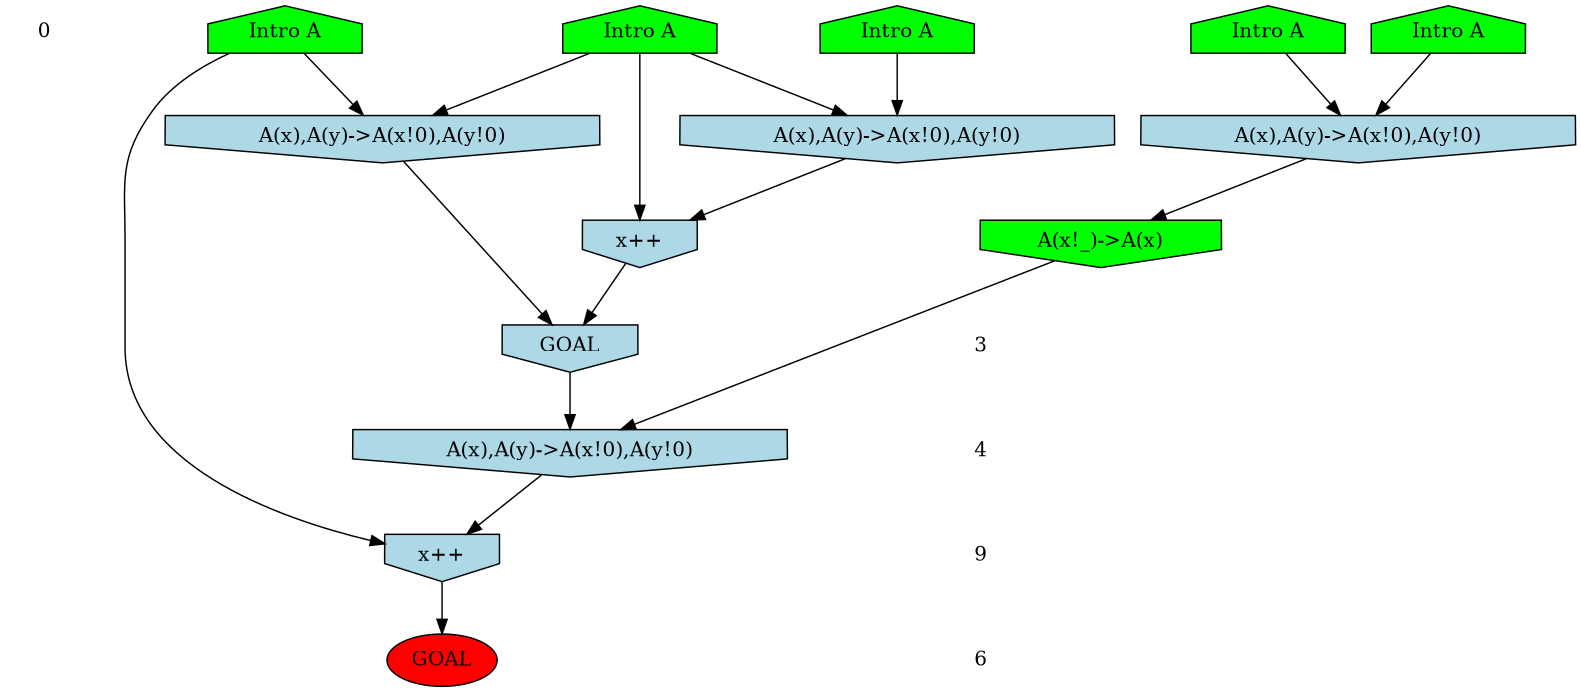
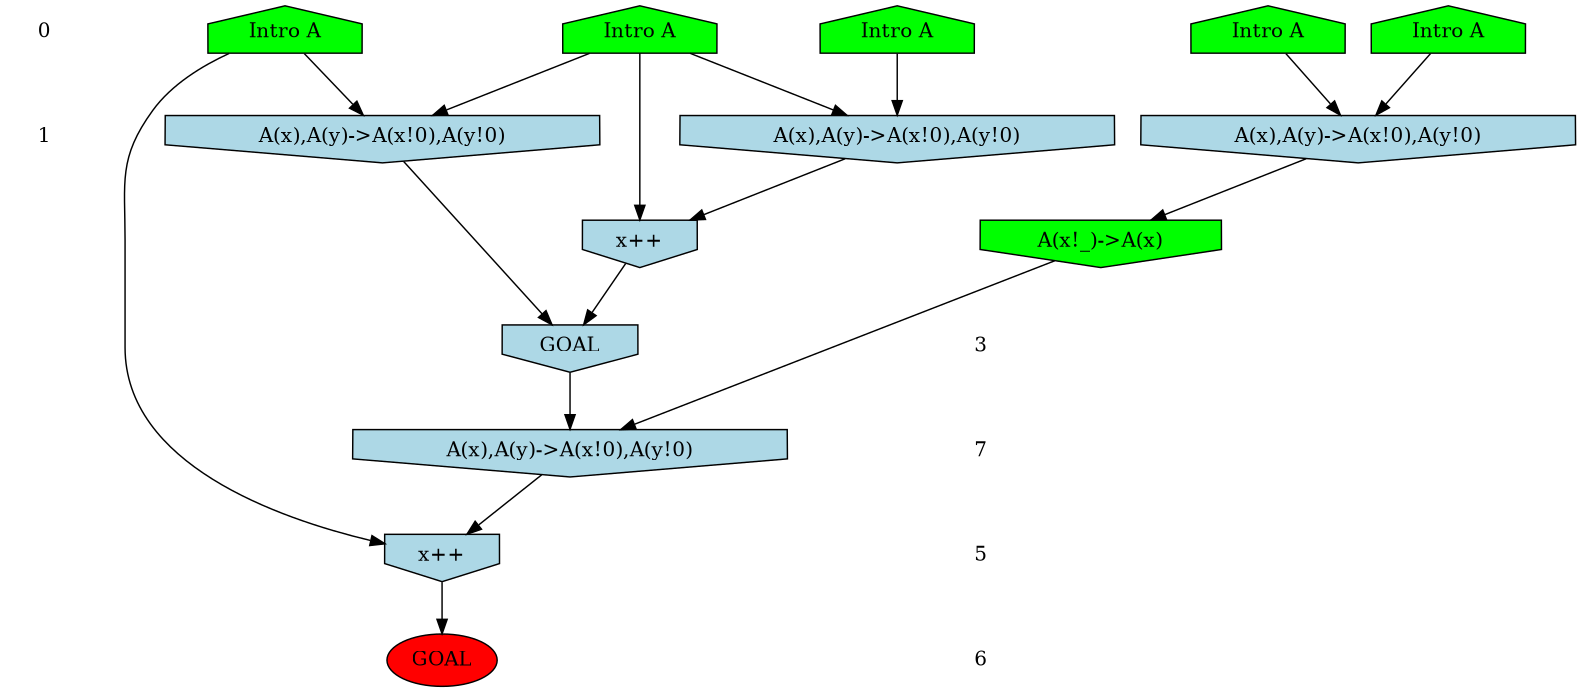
none -> (45, 137)
(982, 451) -> (982, 451)
(982, 555) -> (982, 555)
